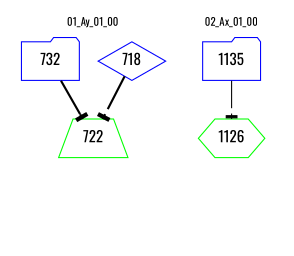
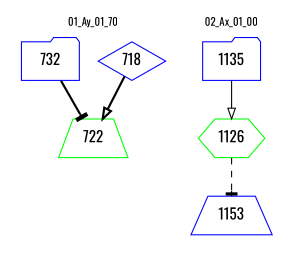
(93, 23) -> (93, 23)
(116, 93) -> (116, 93)
(232, 94) -> (232, 94)
none -> (232, 216)
